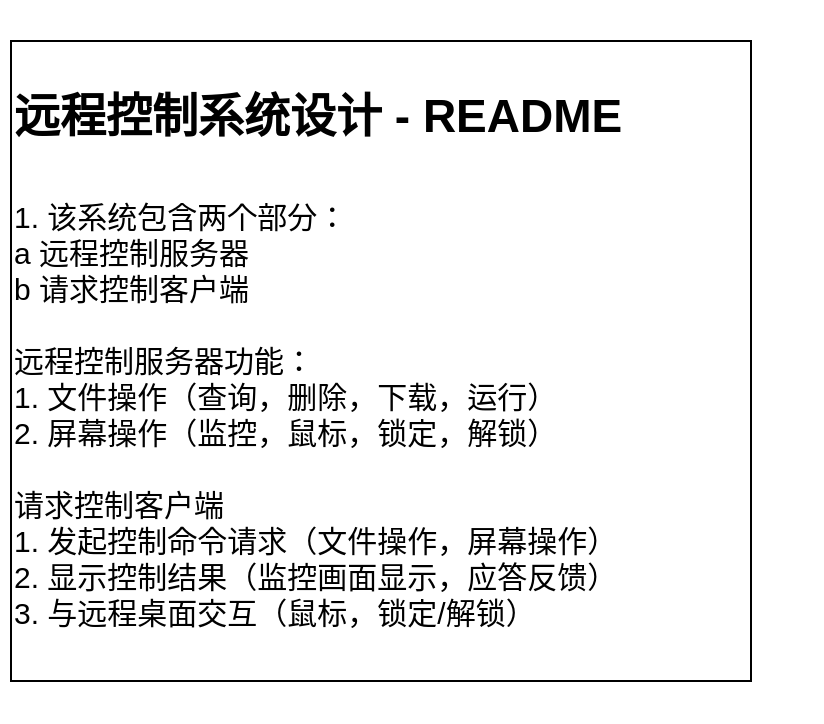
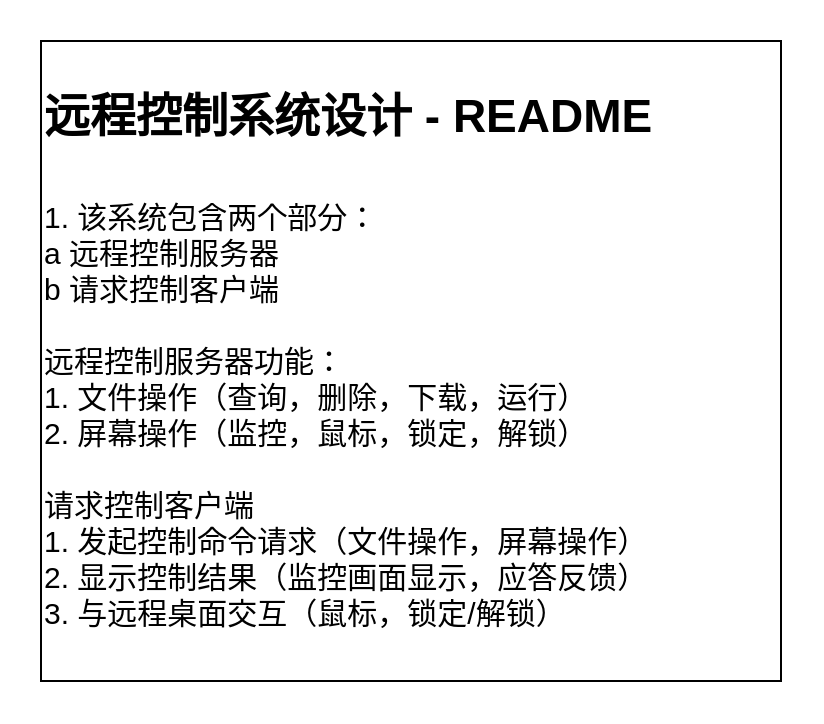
(381, 361) -> (411, 361)
